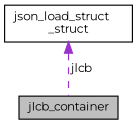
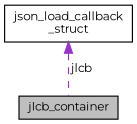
(69, 24) -> (69, 24)
